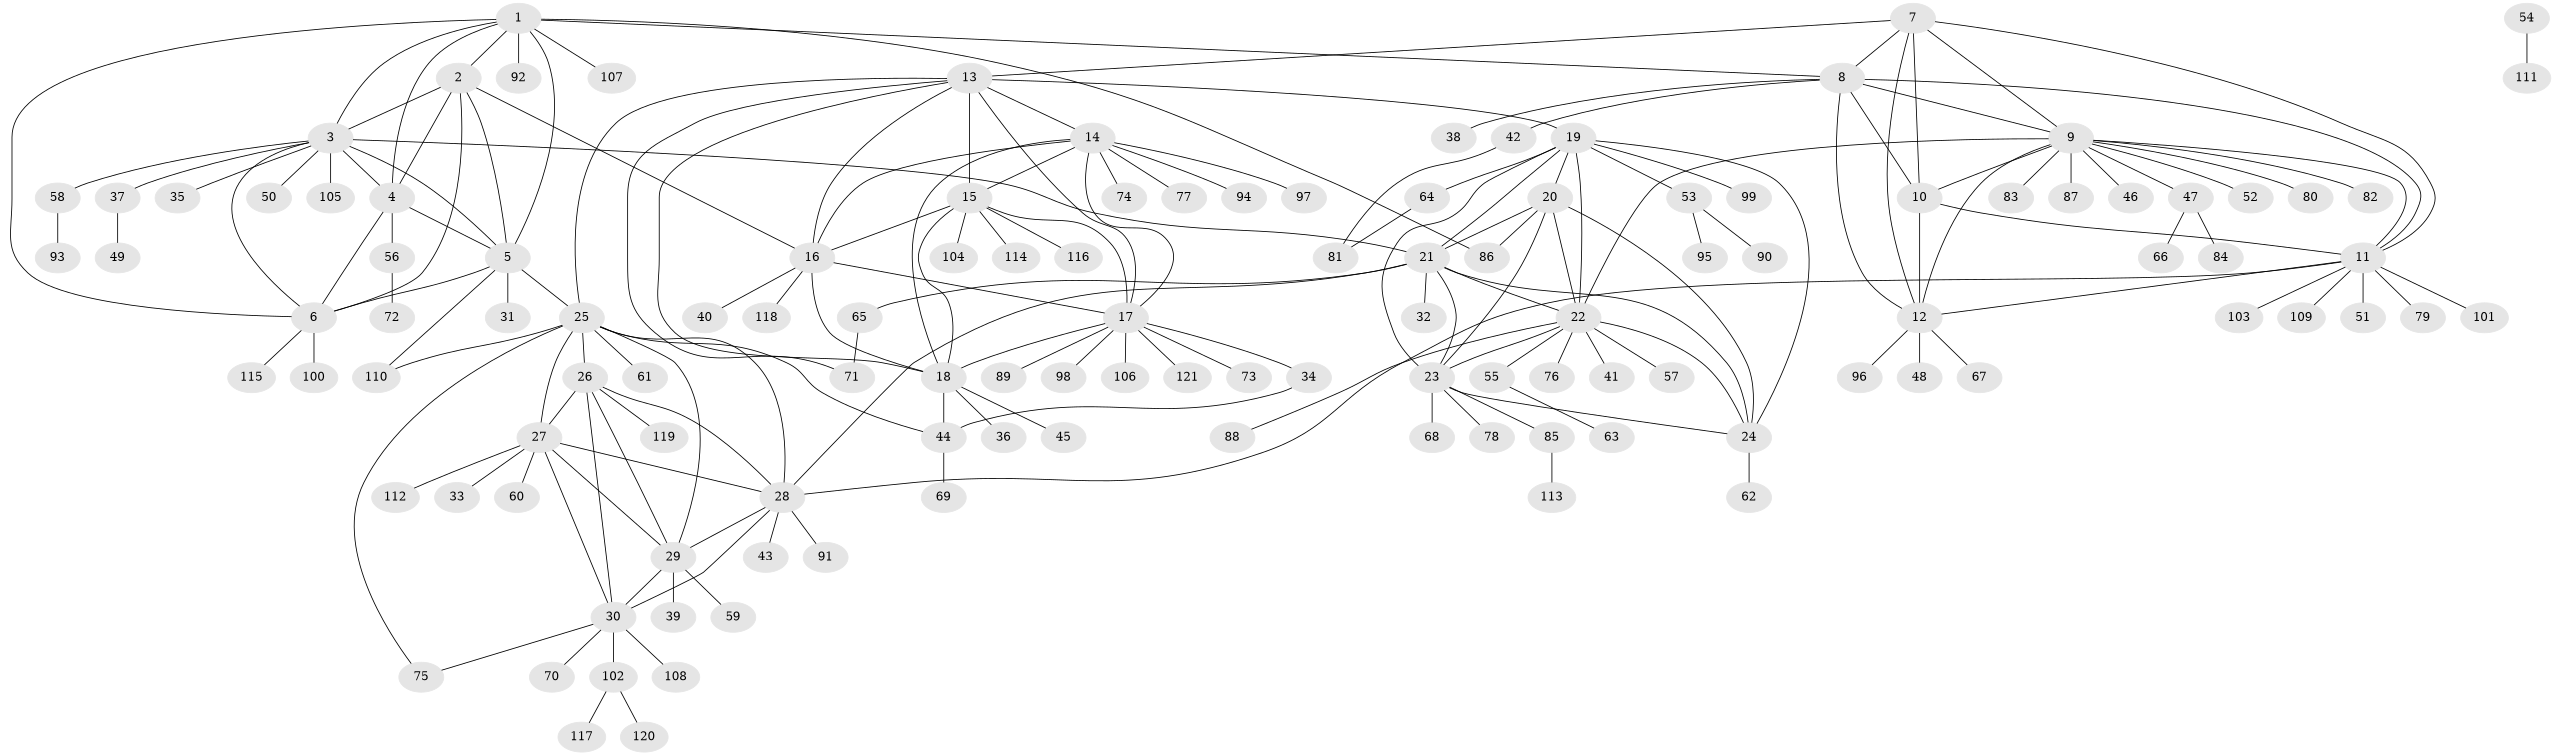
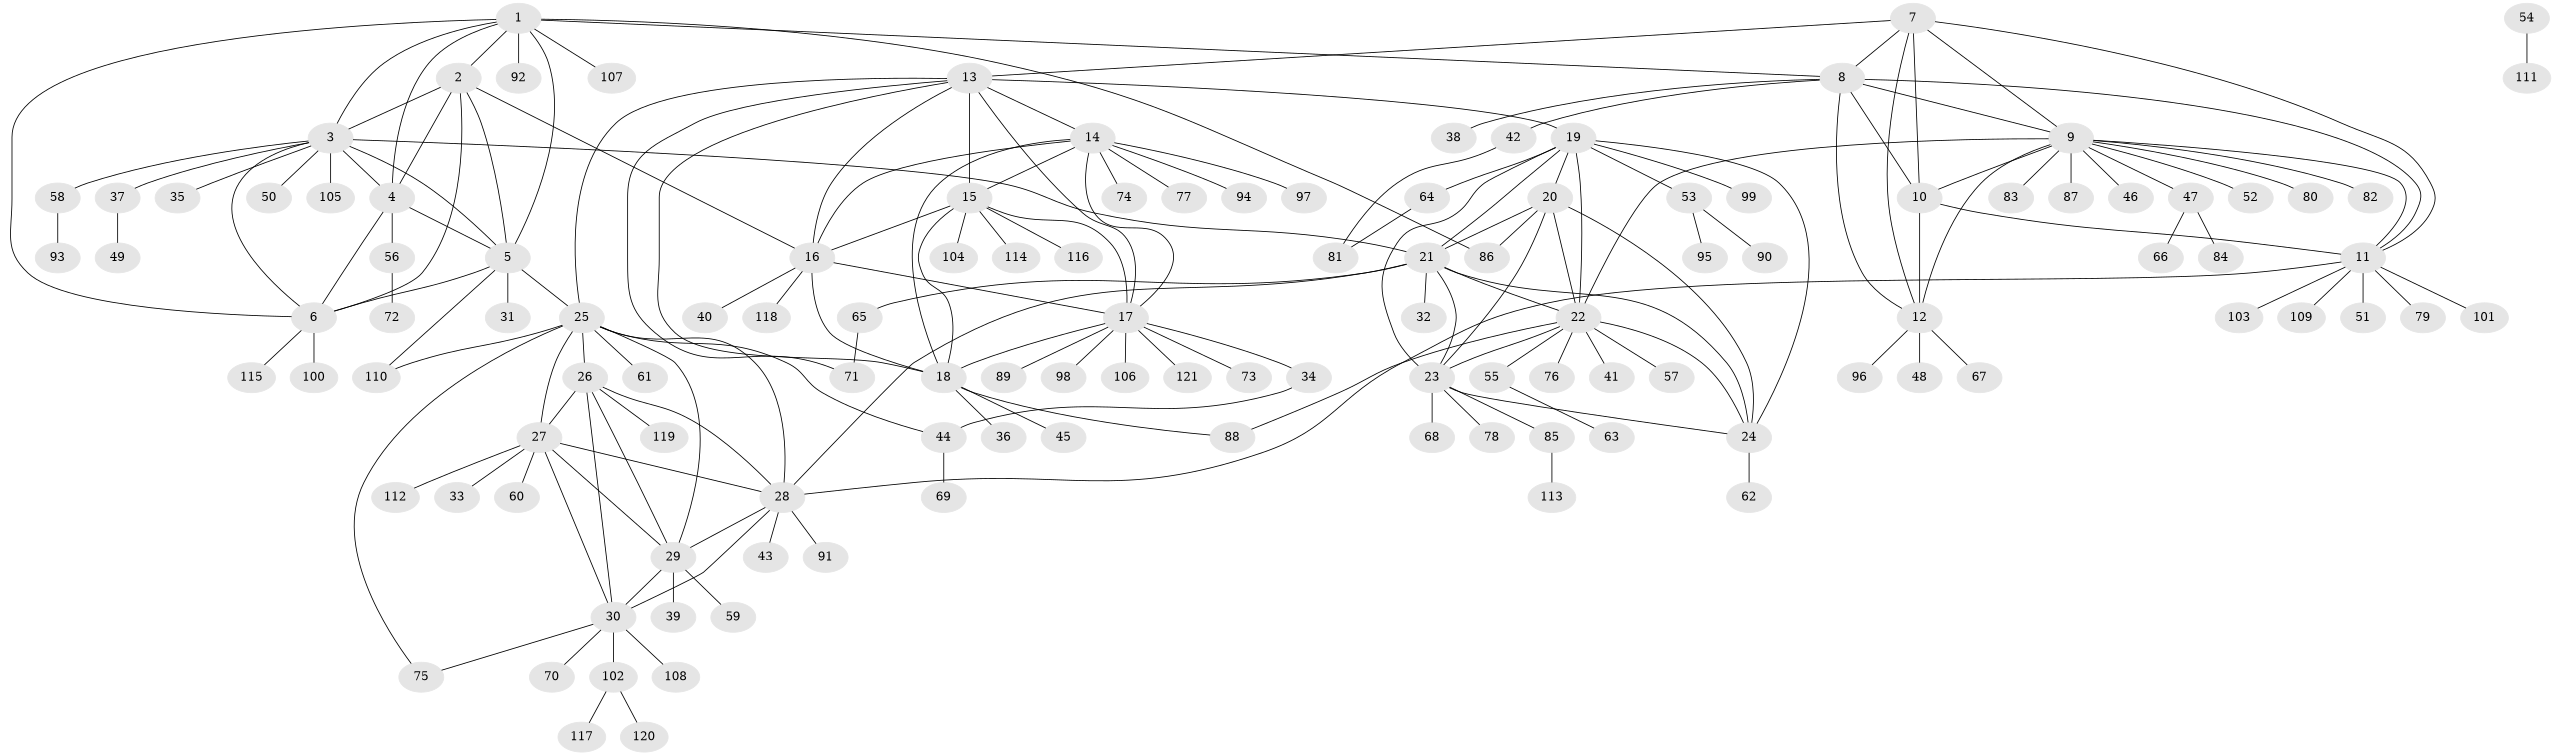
(2141, 288) -> none
(944, 408) -> (1084, 419)
